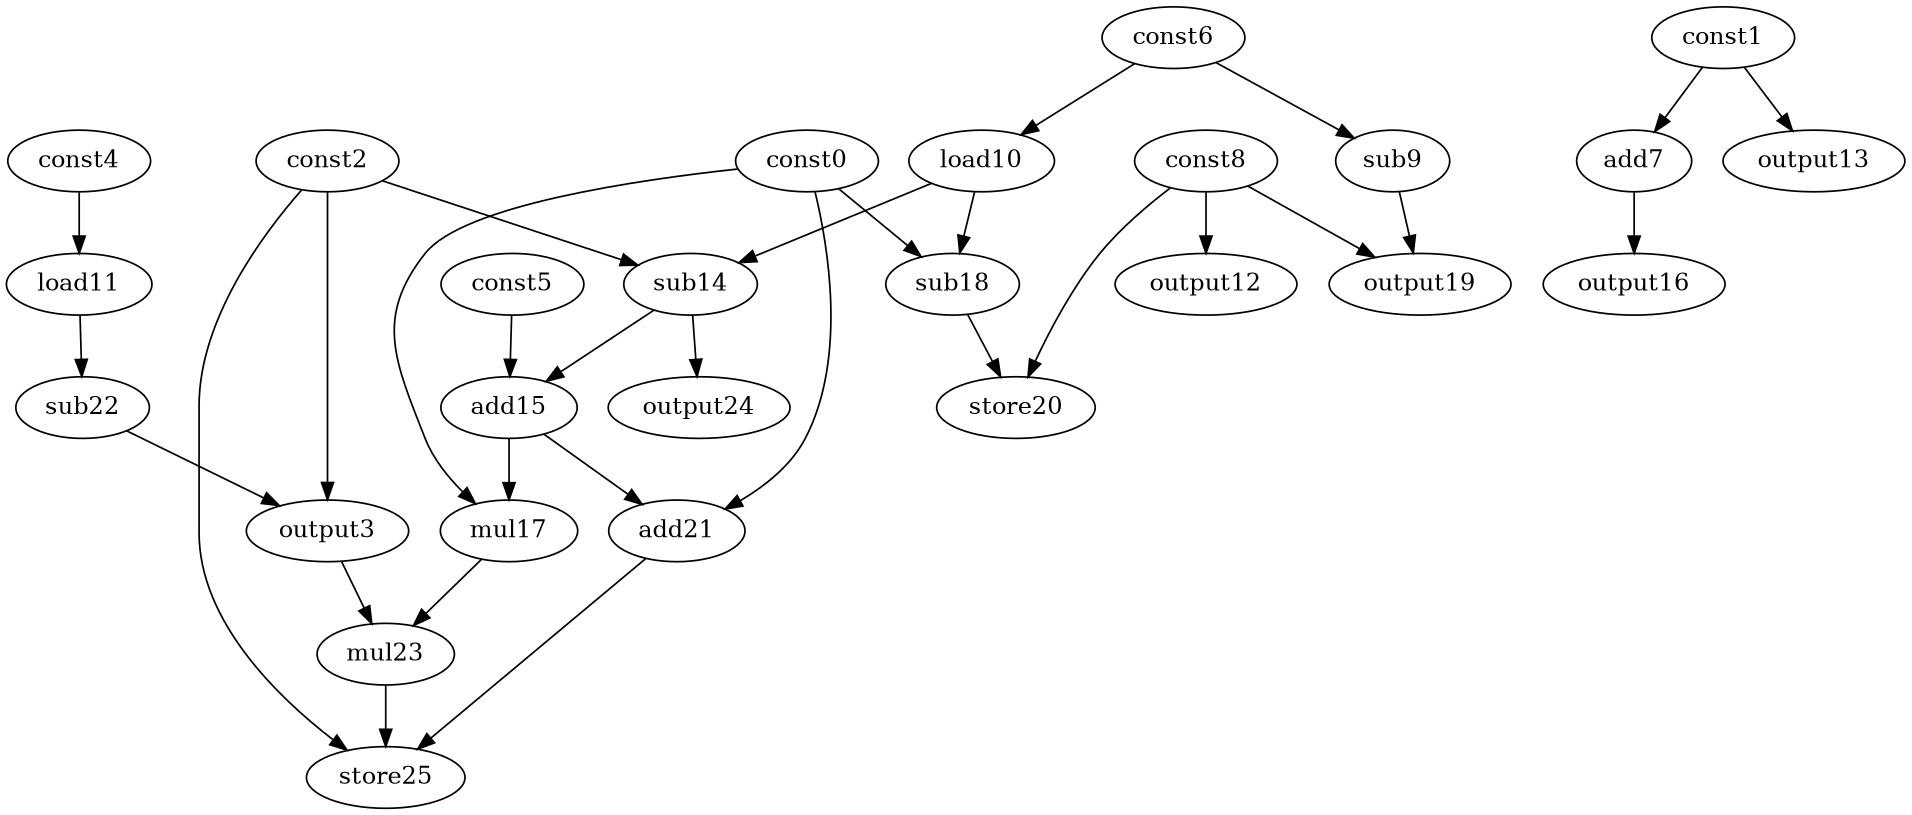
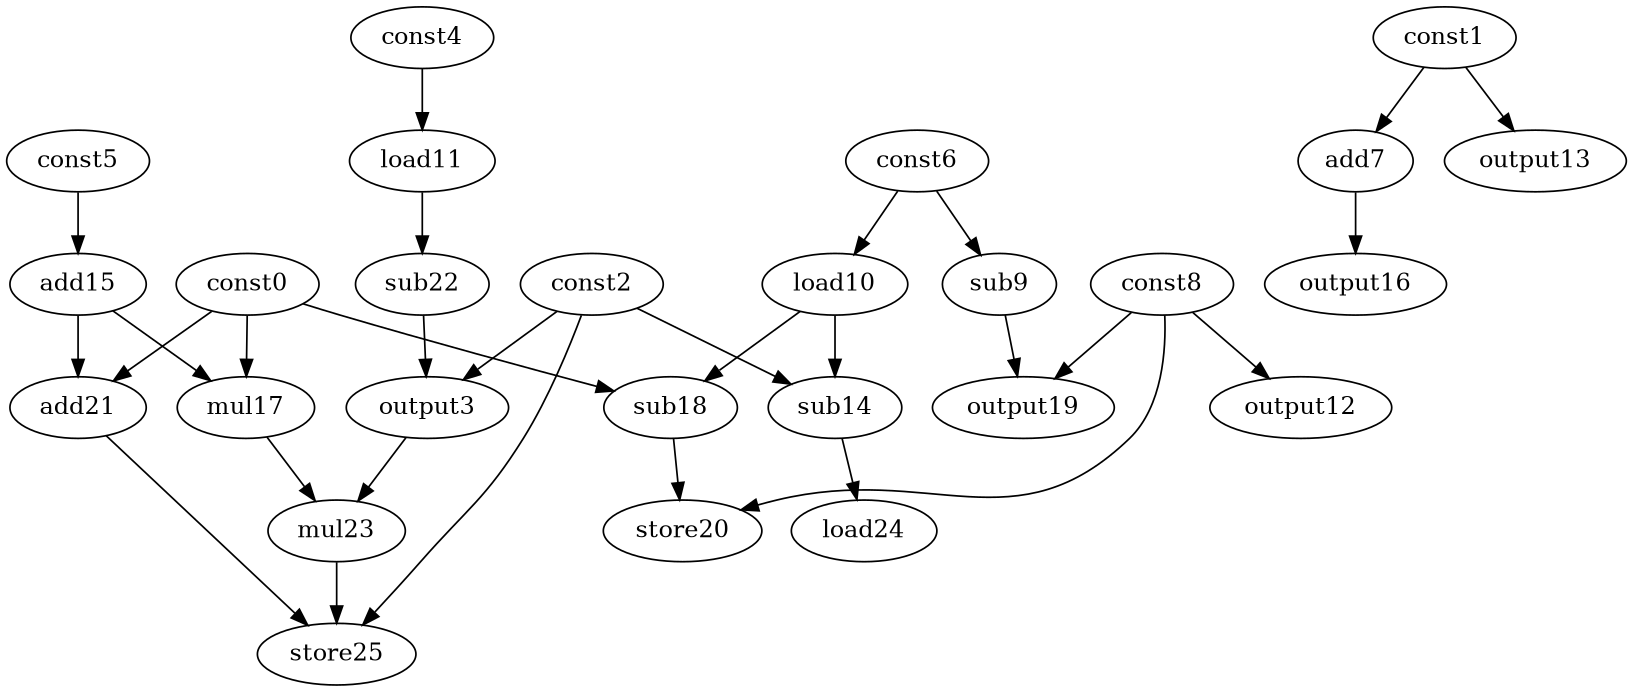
(607, 341) -> none
(699, 408) -> (864, 531)
